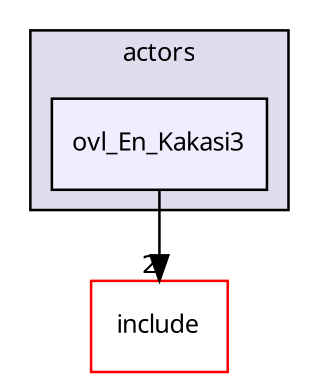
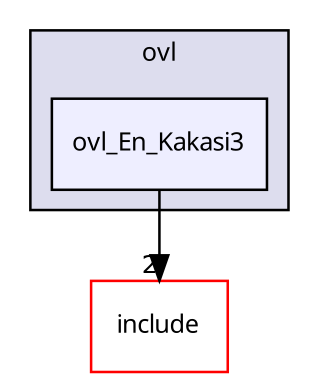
(159, 54) -> (159, 54)
